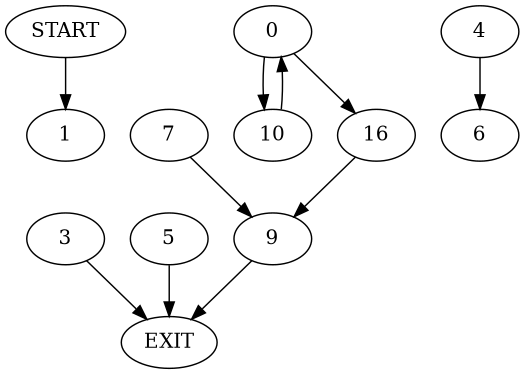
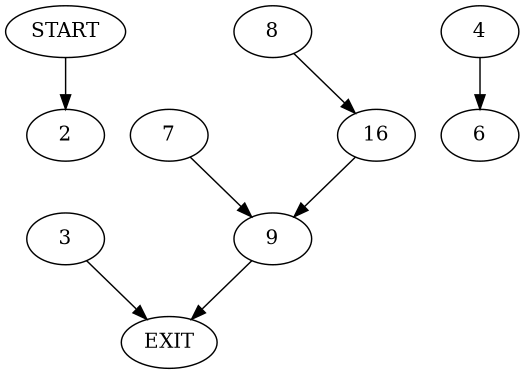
(273, 32) -> (273, 32)
(66, 135) -> (66, 135)
(273, 135) -> none
(169, 239) -> none
